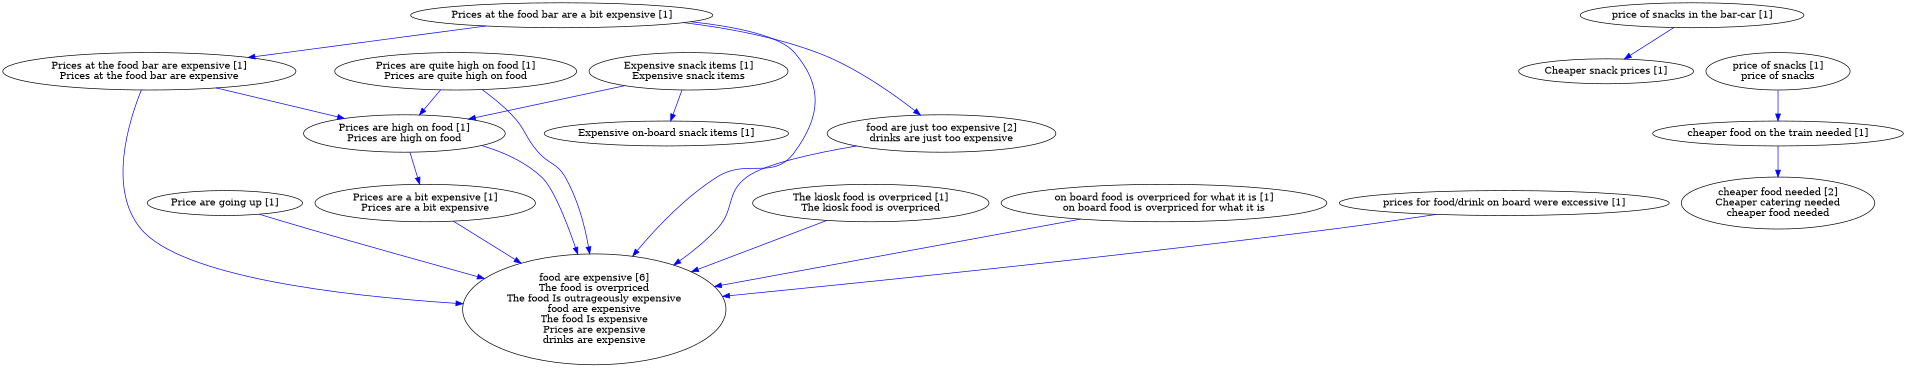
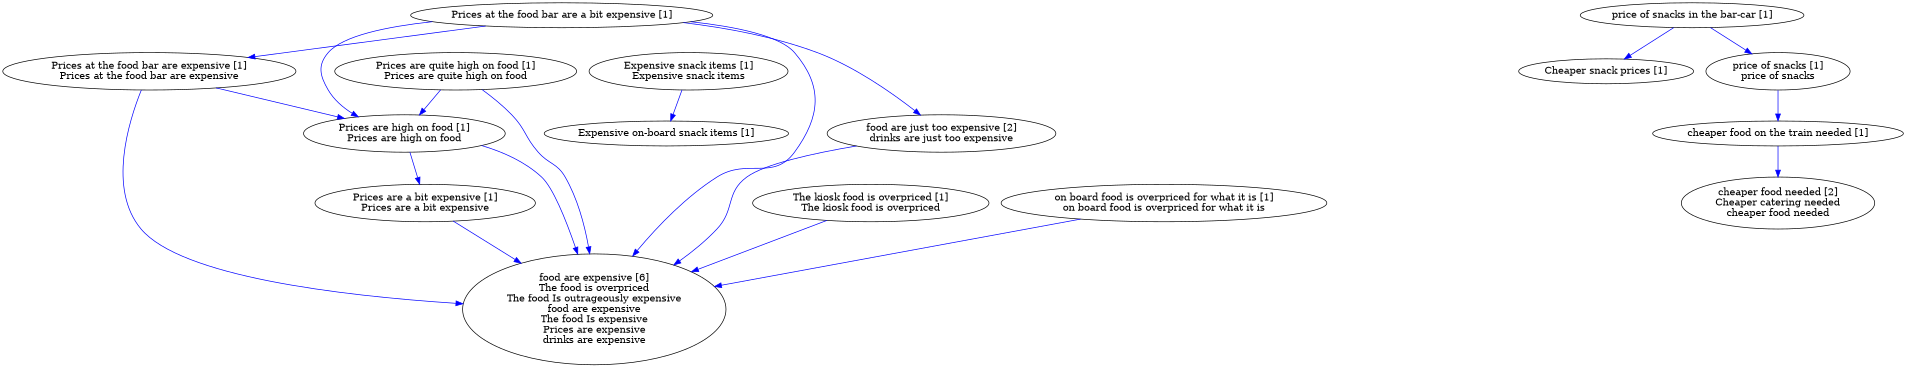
none -> (1728, 39)
(550, 102) -> (351, 39)
(225, 203) -> none
(1504, 203) -> none
